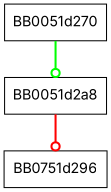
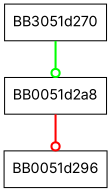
(56, 22) -> (56, 22)
(56, 169) -> (56, 169)
